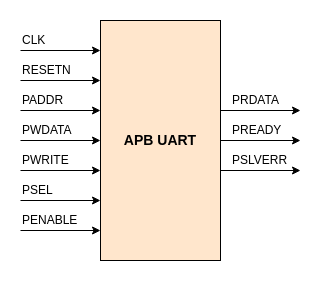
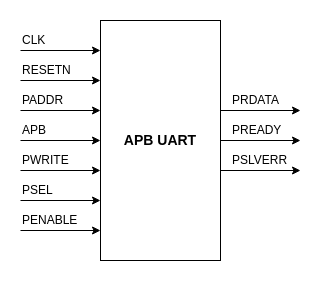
(43, 131) -> (33, 131)
(161, 141) -> (161, 141)
